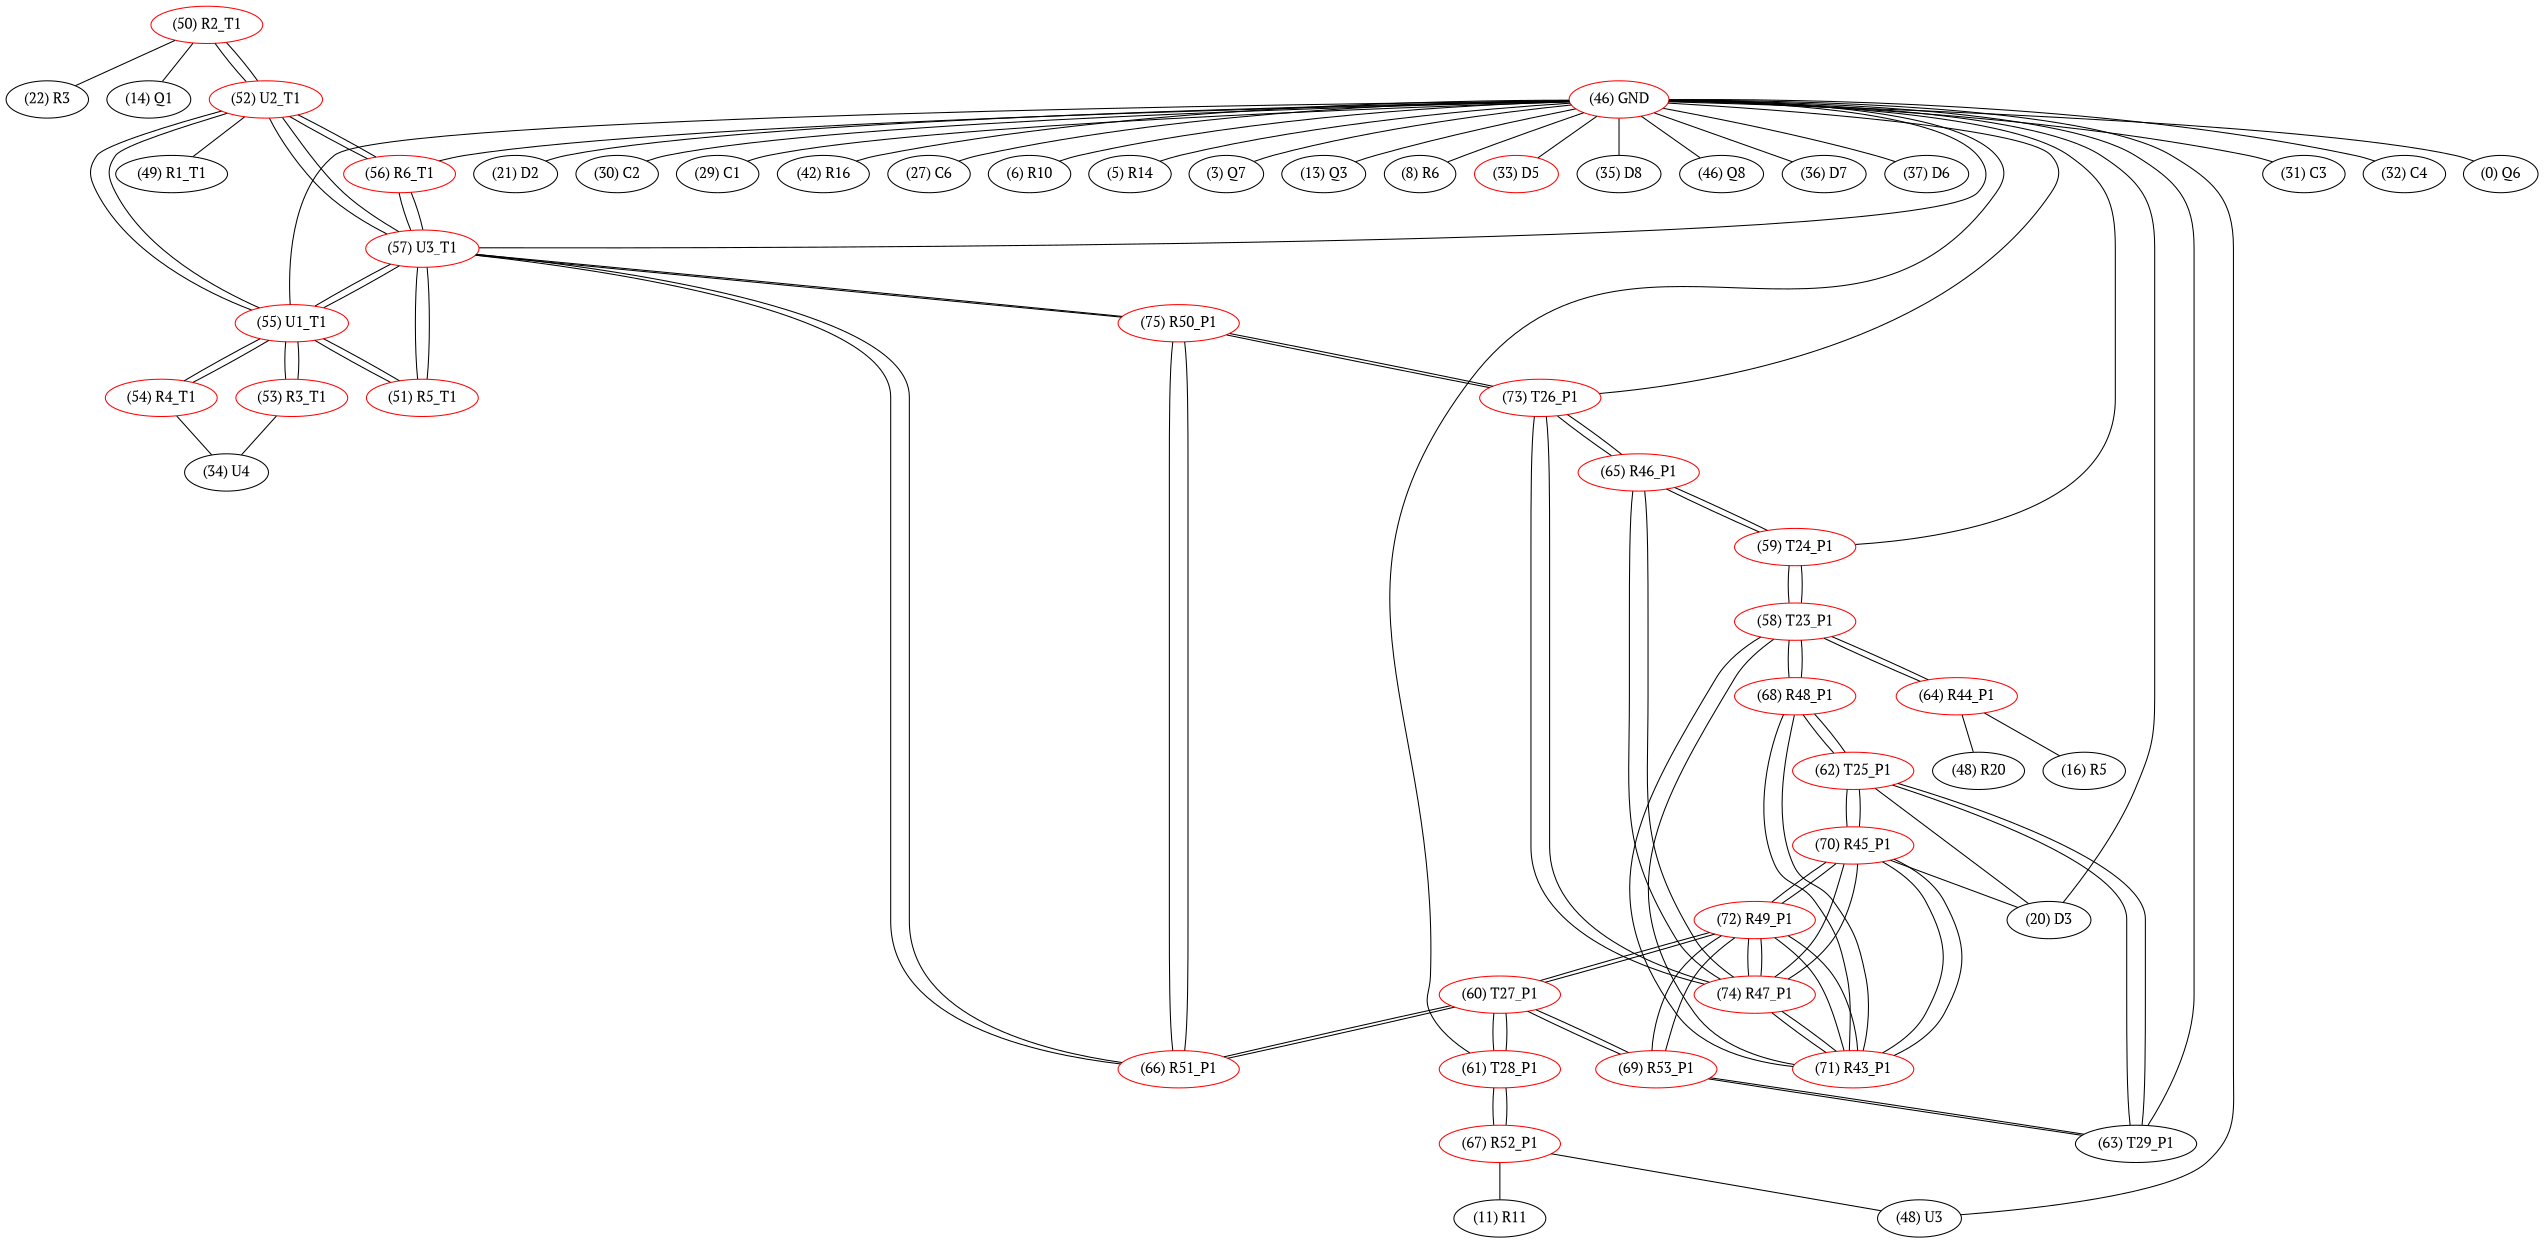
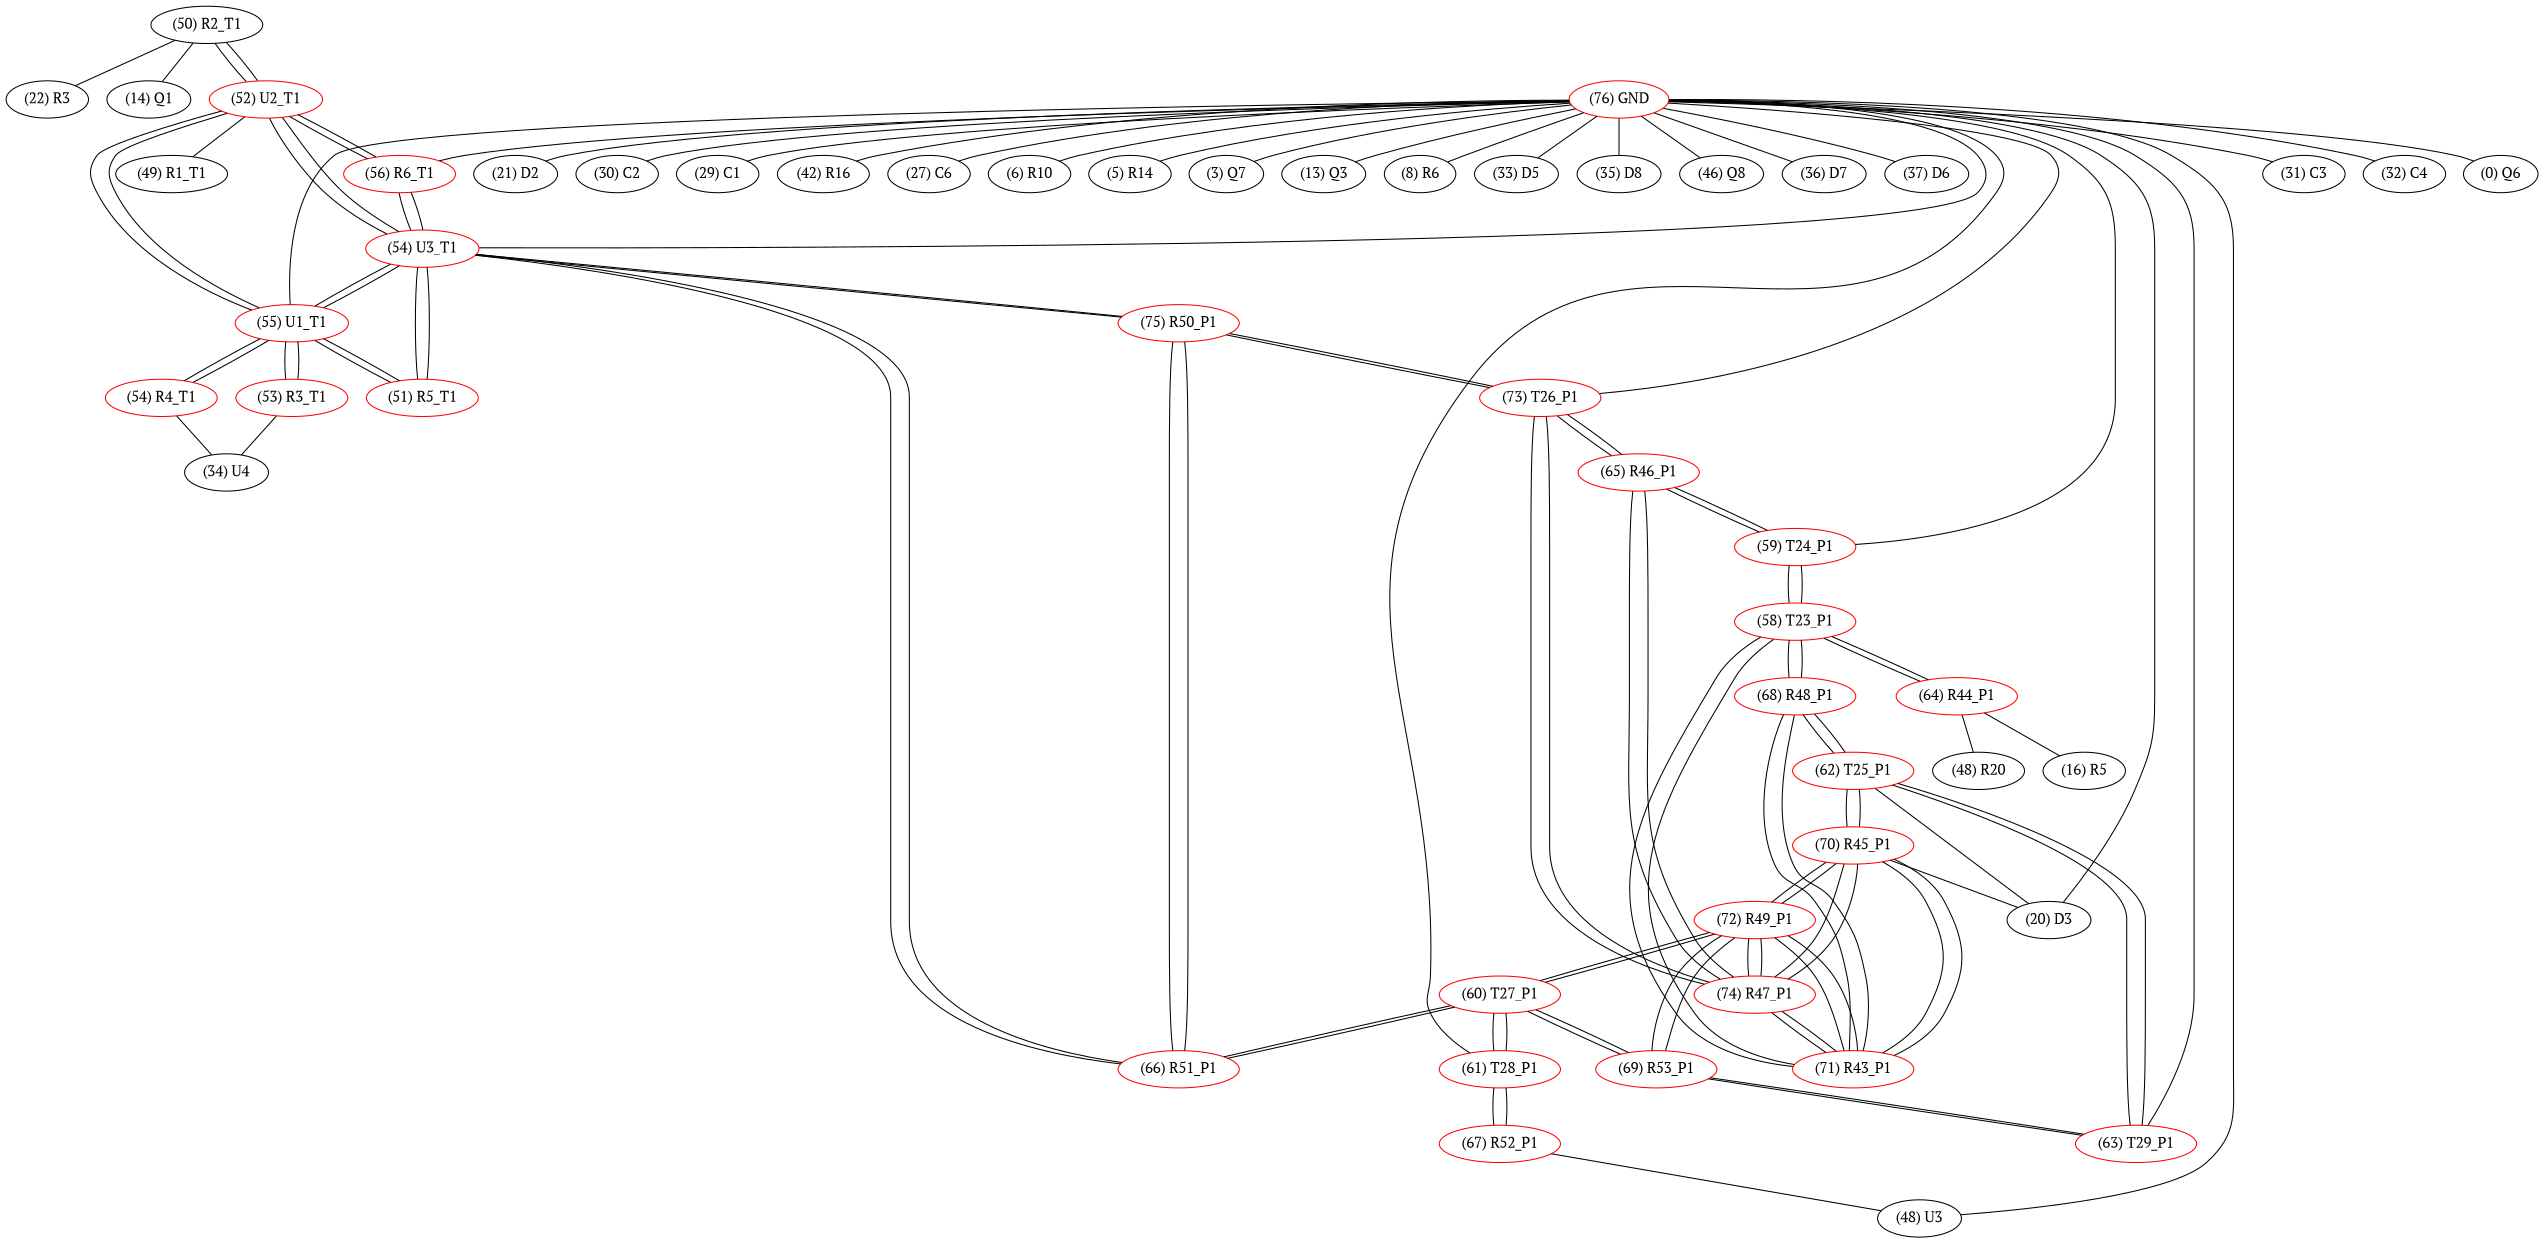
(207, 25) -> (207, 25)
(1619, 99) -> (1619, 99)
(1516, 174) -> (1516, 174)
(422, 249) -> (422, 249)
(2136, 1144) -> (2136, 1144)
(1500, 1218) -> none
